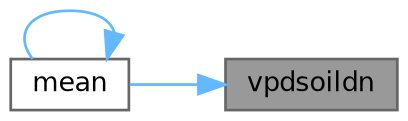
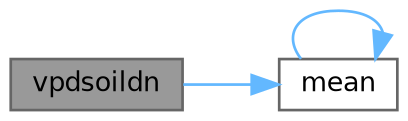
(164, 85) -> (217, 85)
